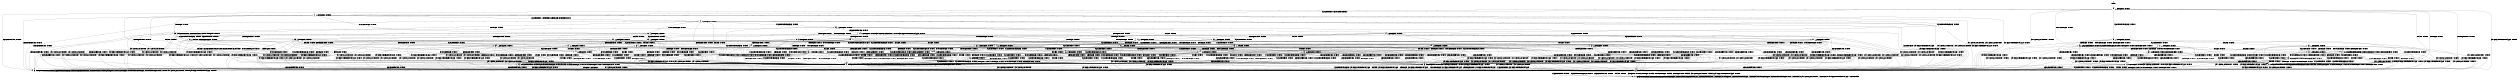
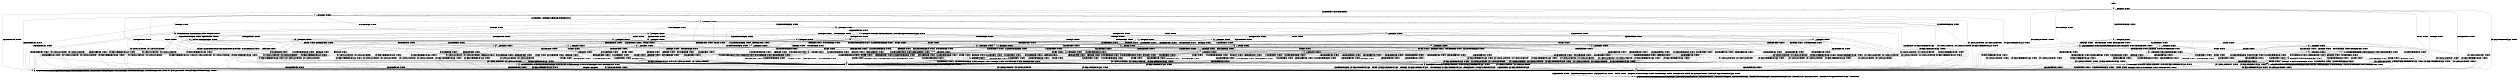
none -> (722, 37)
none -> (523, 41)
(966, 48) -> (1122, 38)
